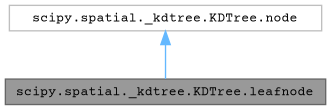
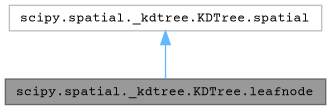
(166, 18) -> (166, 18)
